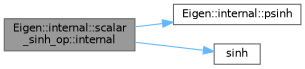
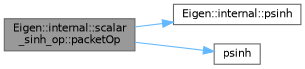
(70, 35) -> (70, 35)
(237, 54) -> (237, 54)
